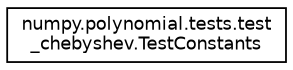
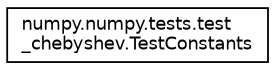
(147, 35) -> (138, 35)
